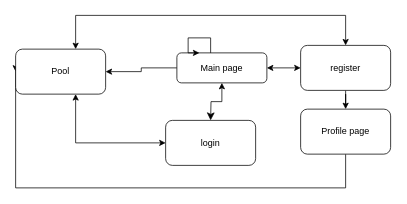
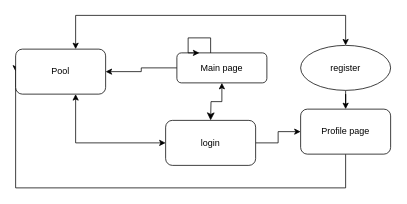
(294, 68) -> none
(345, 68) -> (345, 68)
none -> (279, 132)
